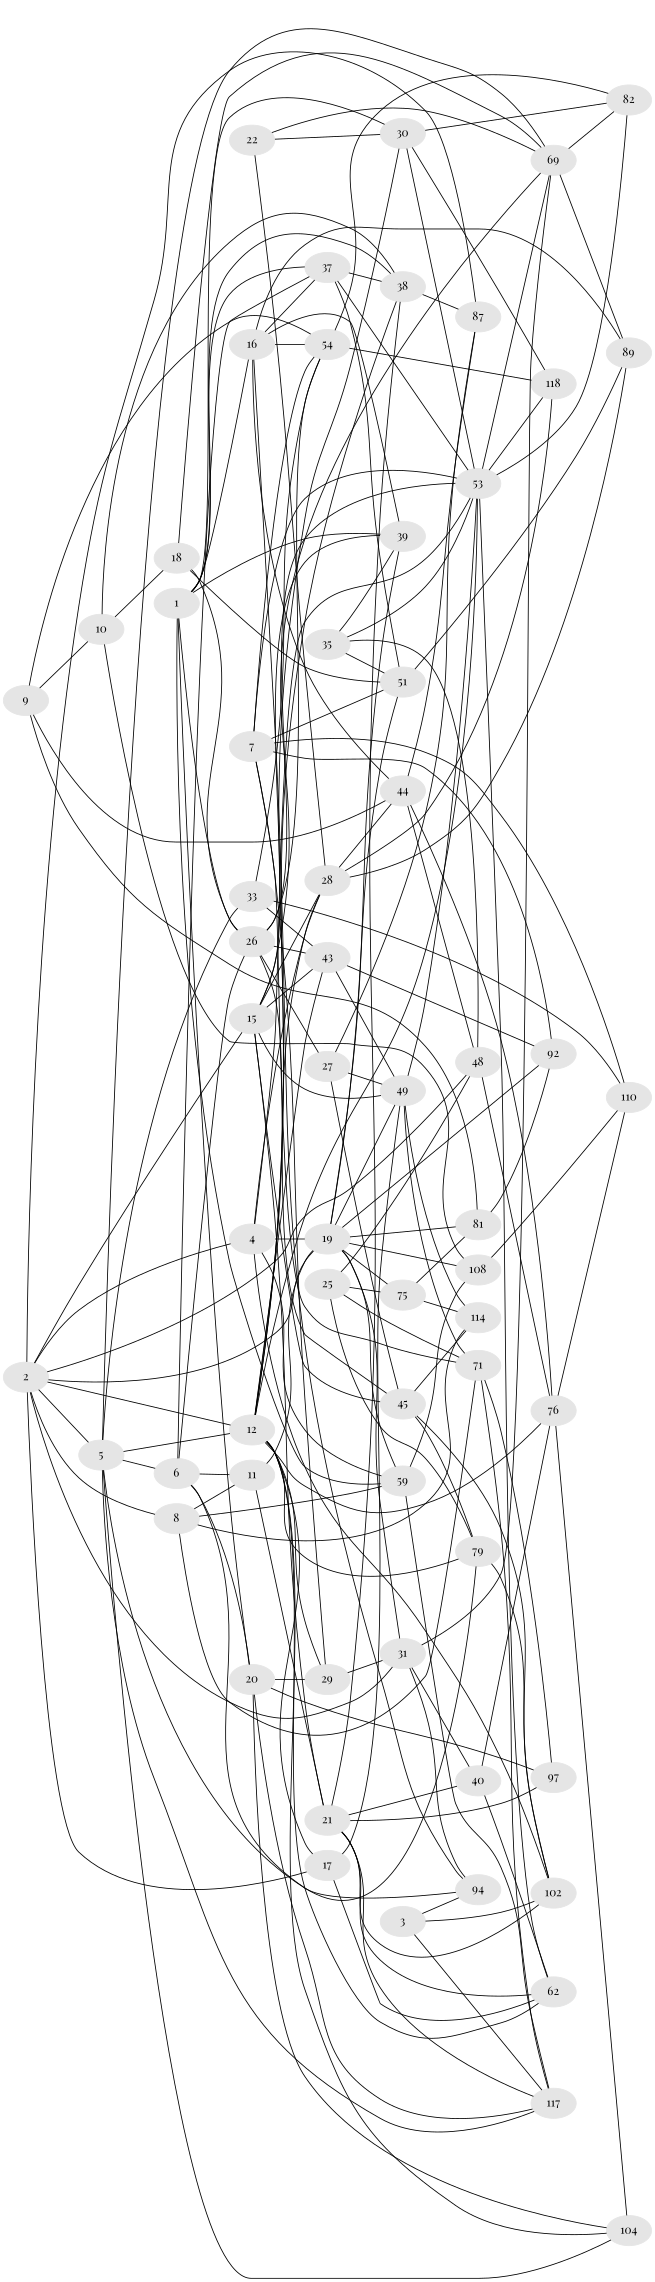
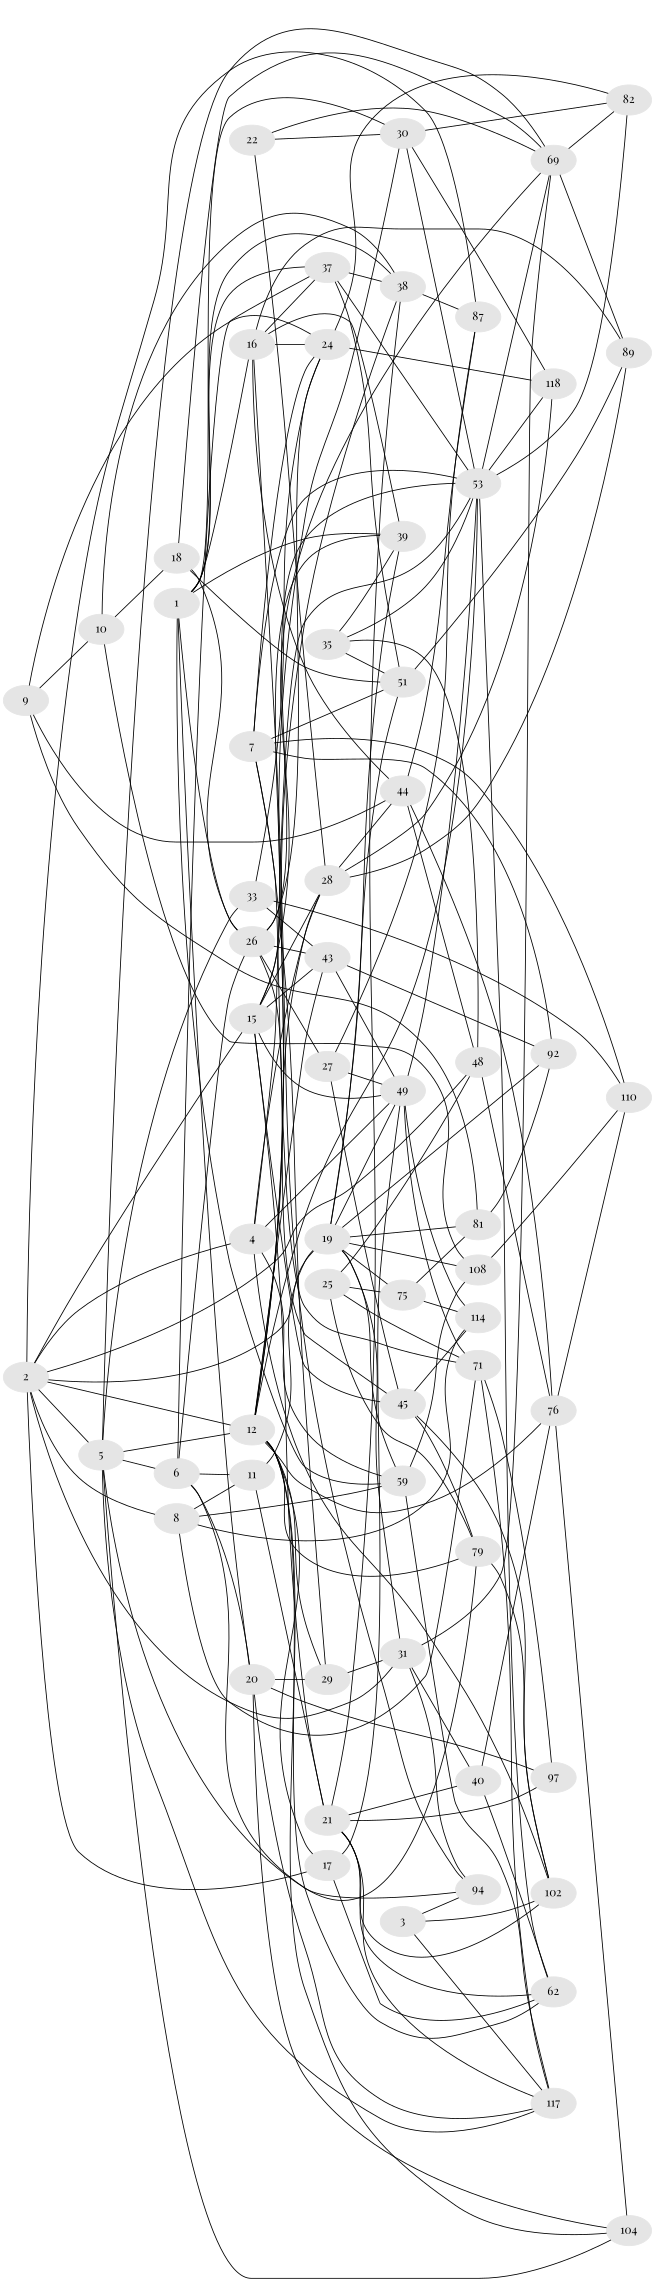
(327, 345) -> (327, 345)
(290, 1239) -> (312, 1180)
